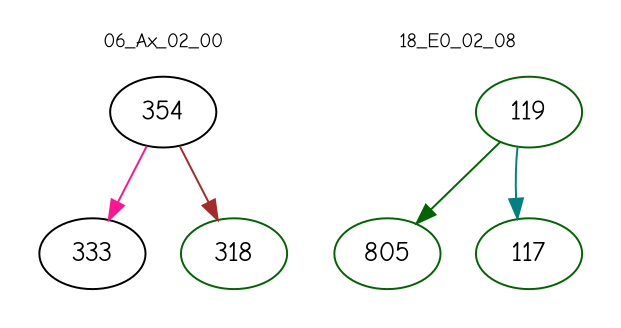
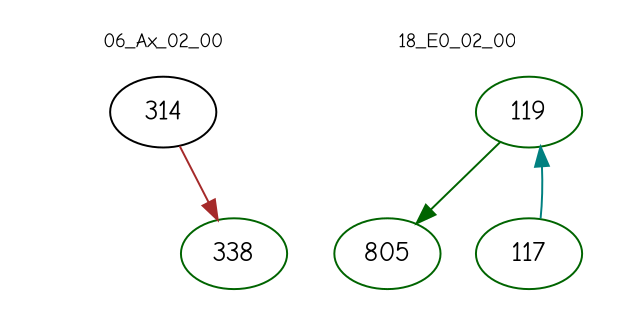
(458, 42) -> (458, 42)
(163, 112) -> (163, 112)
(516, 173) -> (542, 193)
(92, 254) -> none
(234, 254) -> (234, 254)
